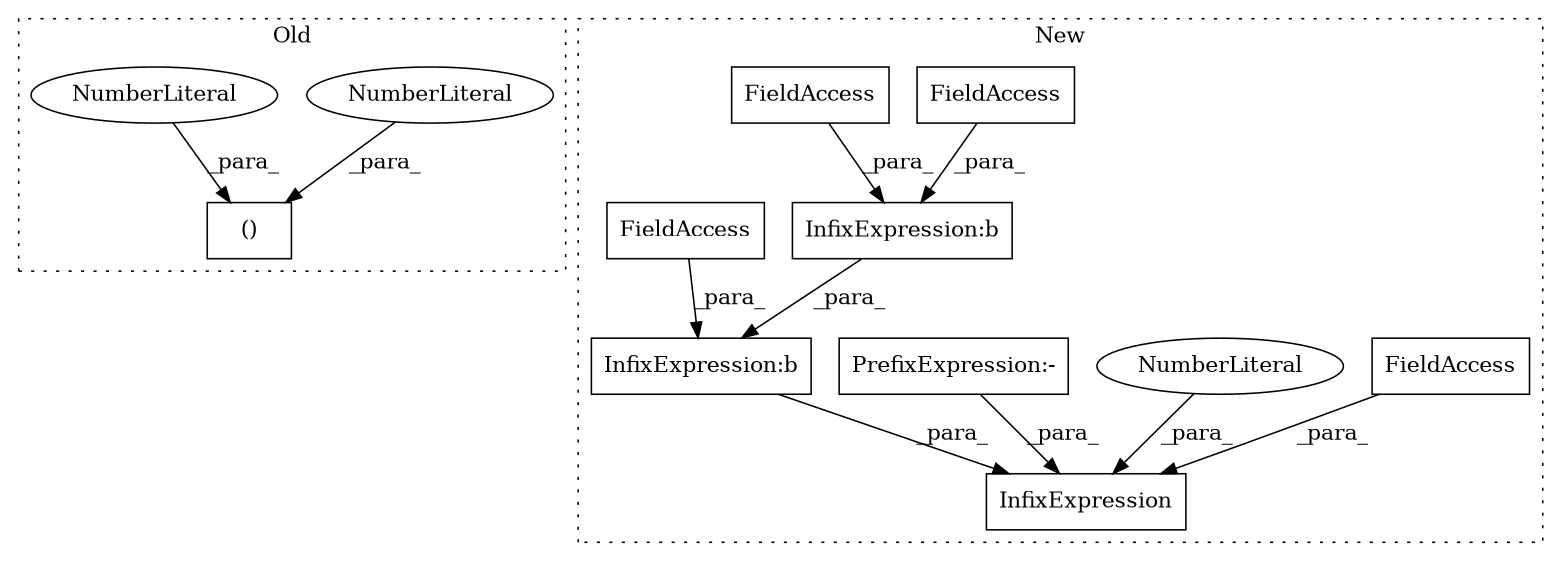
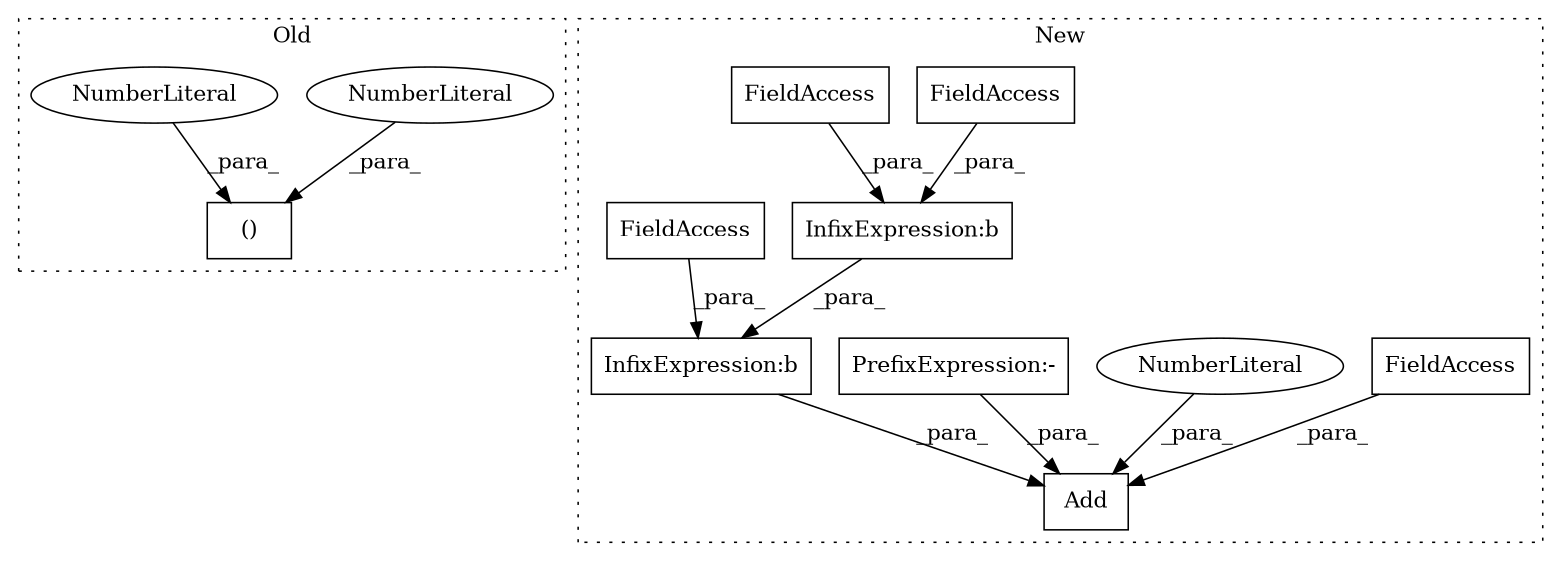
(1086, 502) -> (1086, 502)
